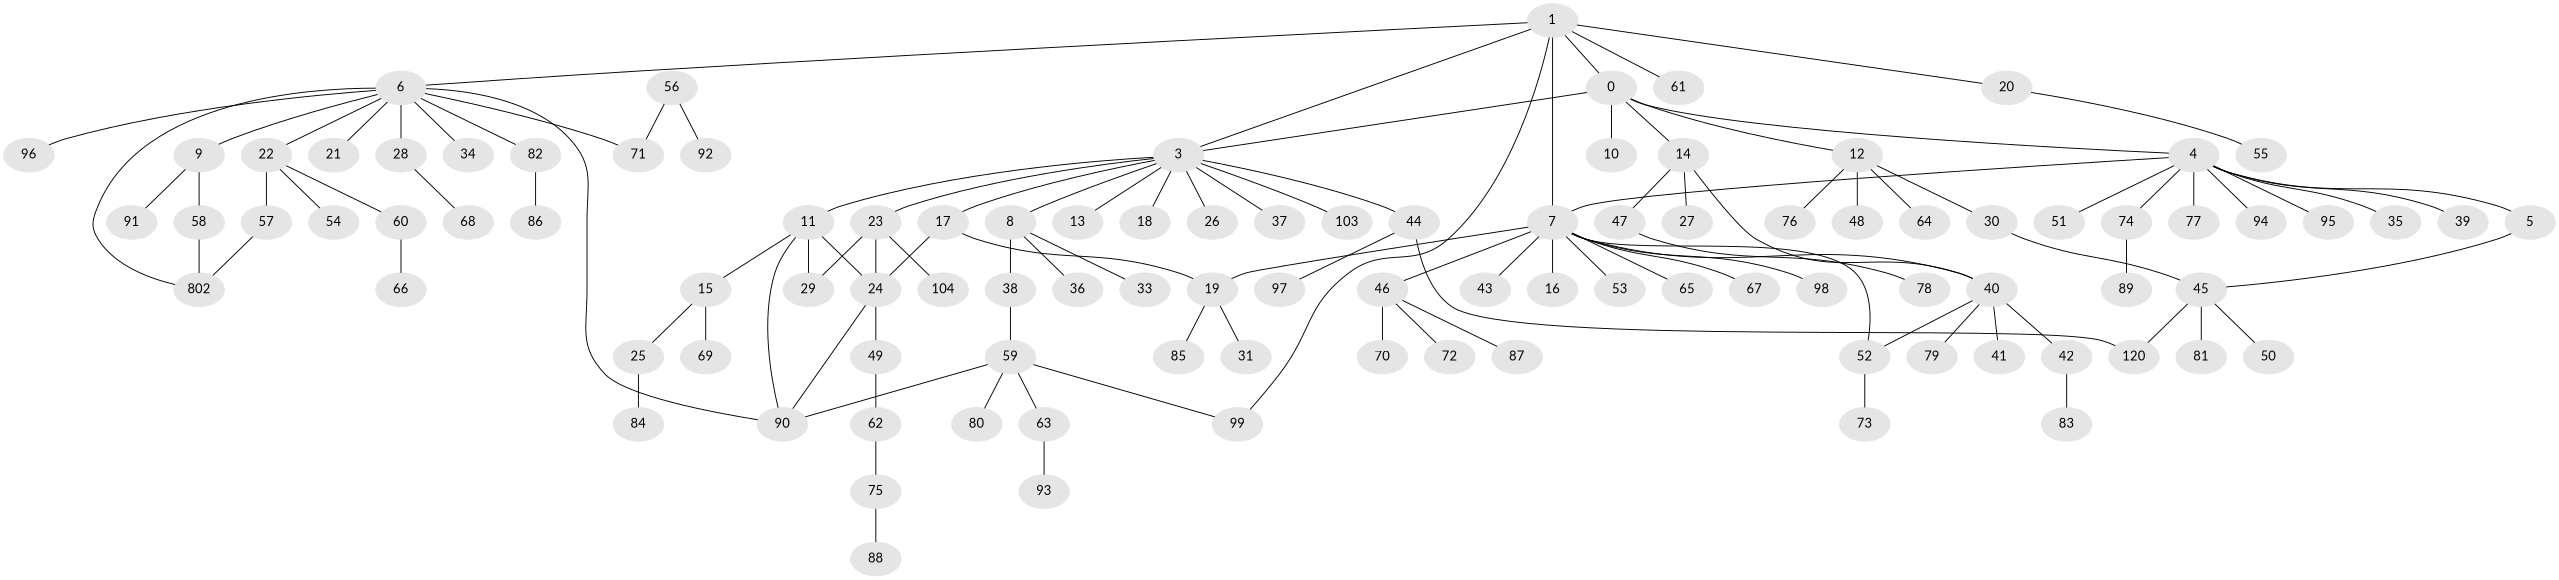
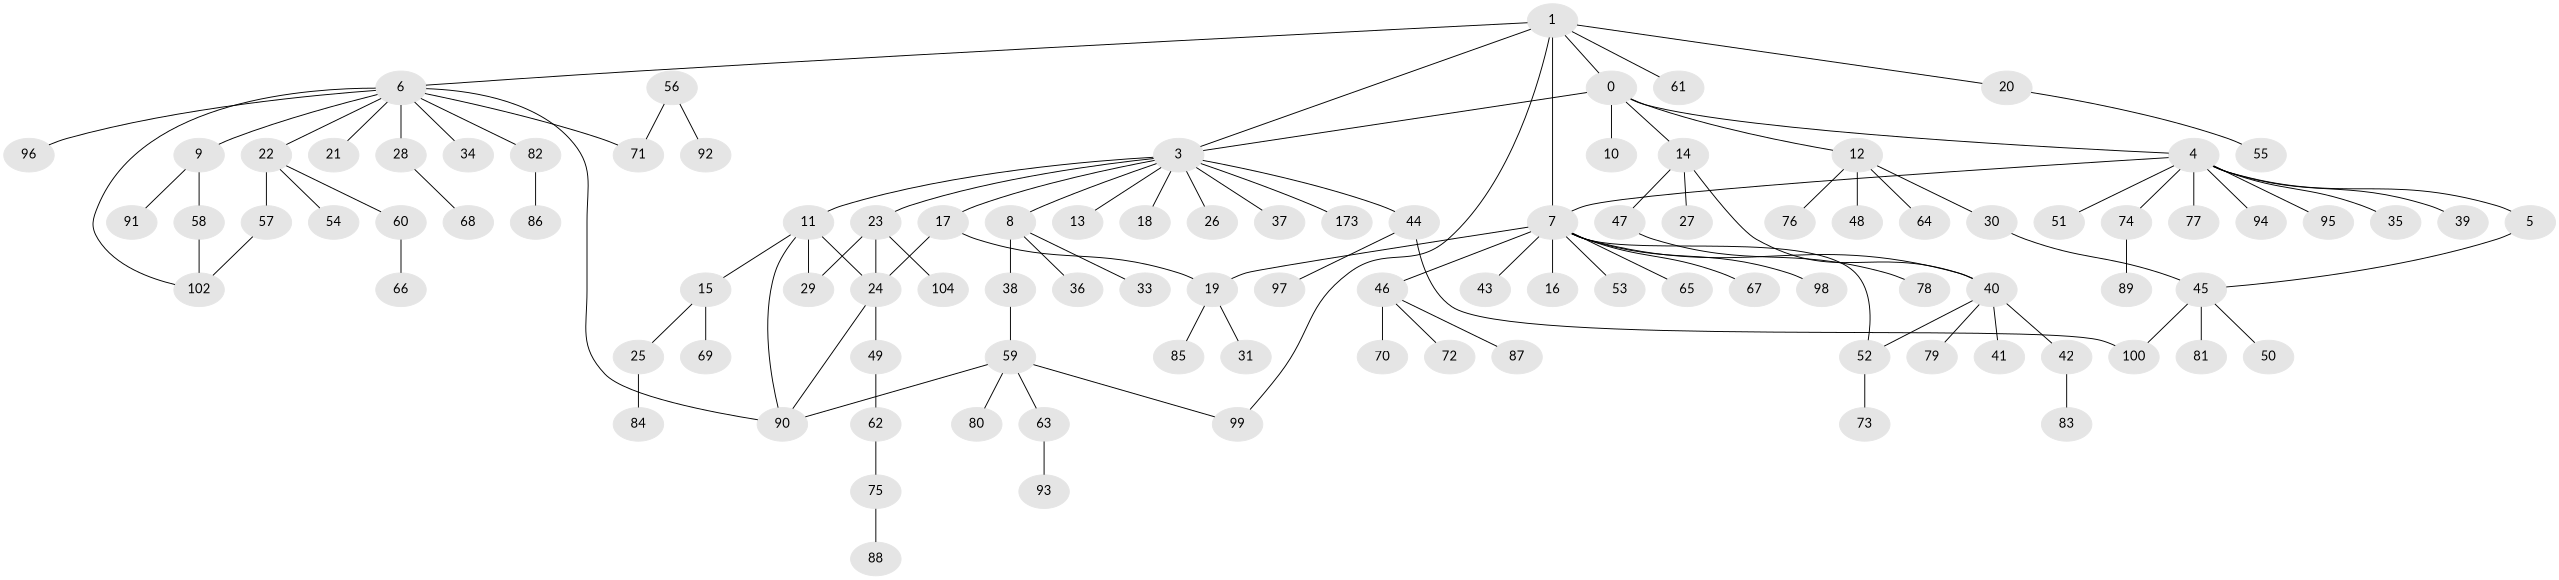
(1347, 222) -> (1347, 222)
(199, 290) -> (199, 290)
(2134, 357) -> (2134, 357)
